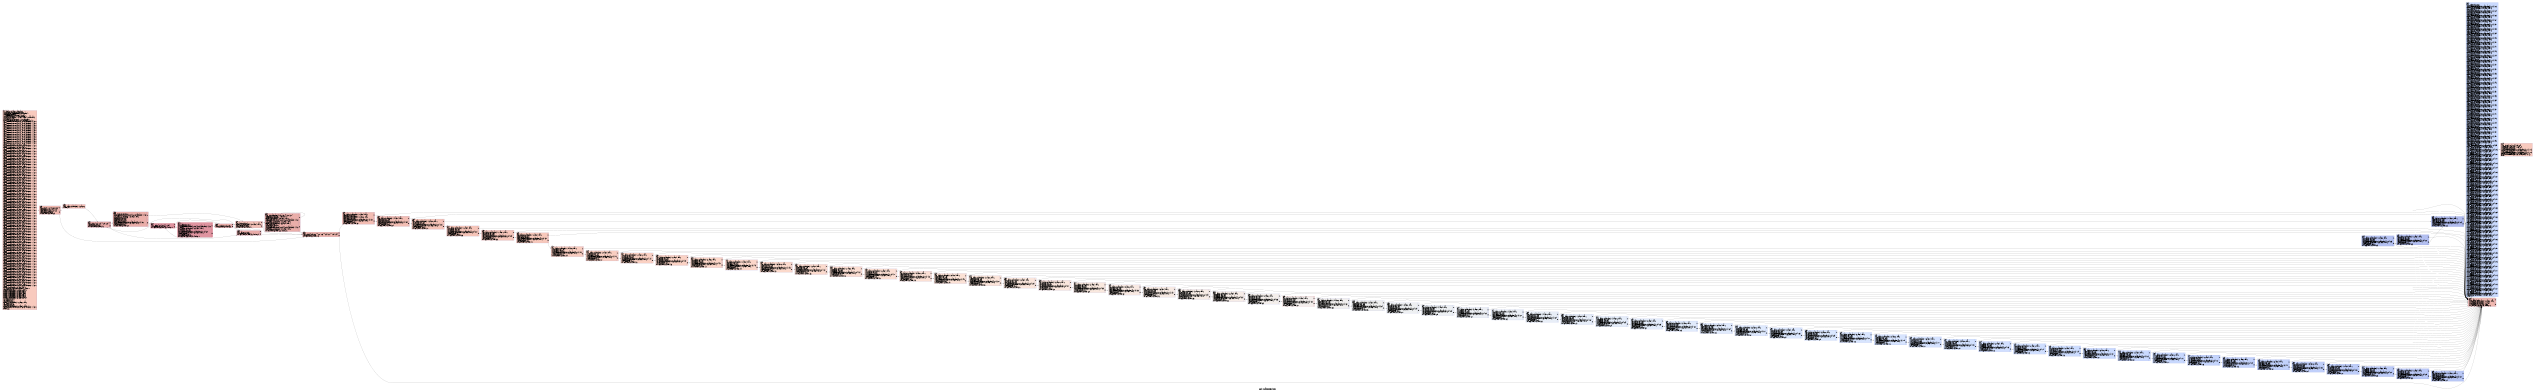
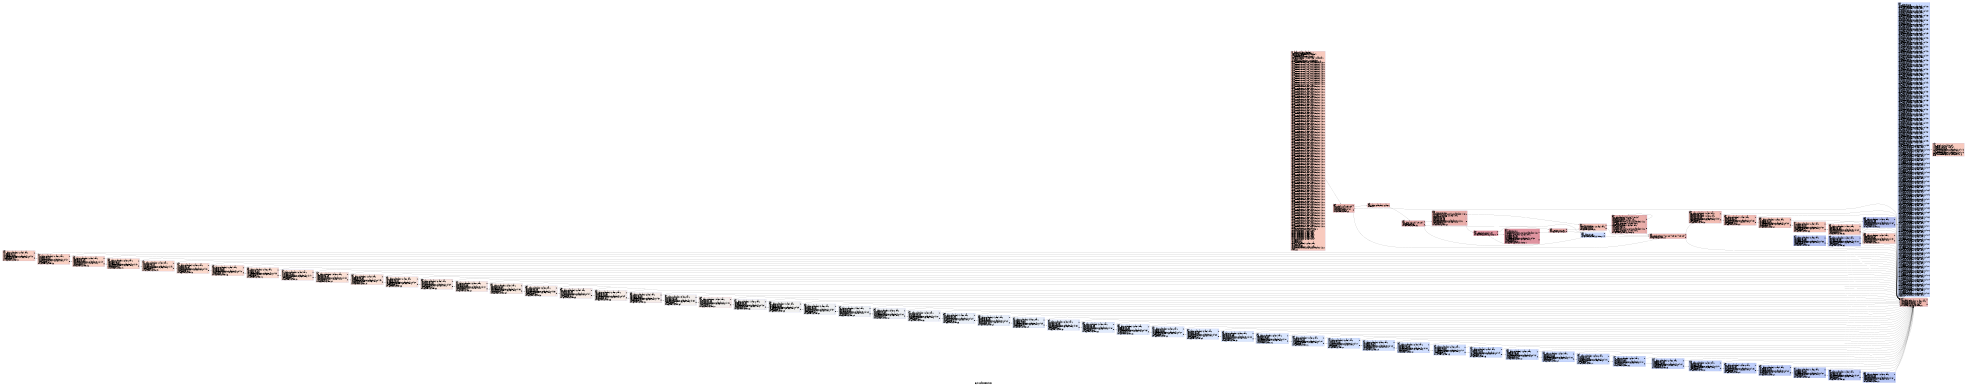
(249, 233) -> (1593, 235)
(567, 252) -> none
